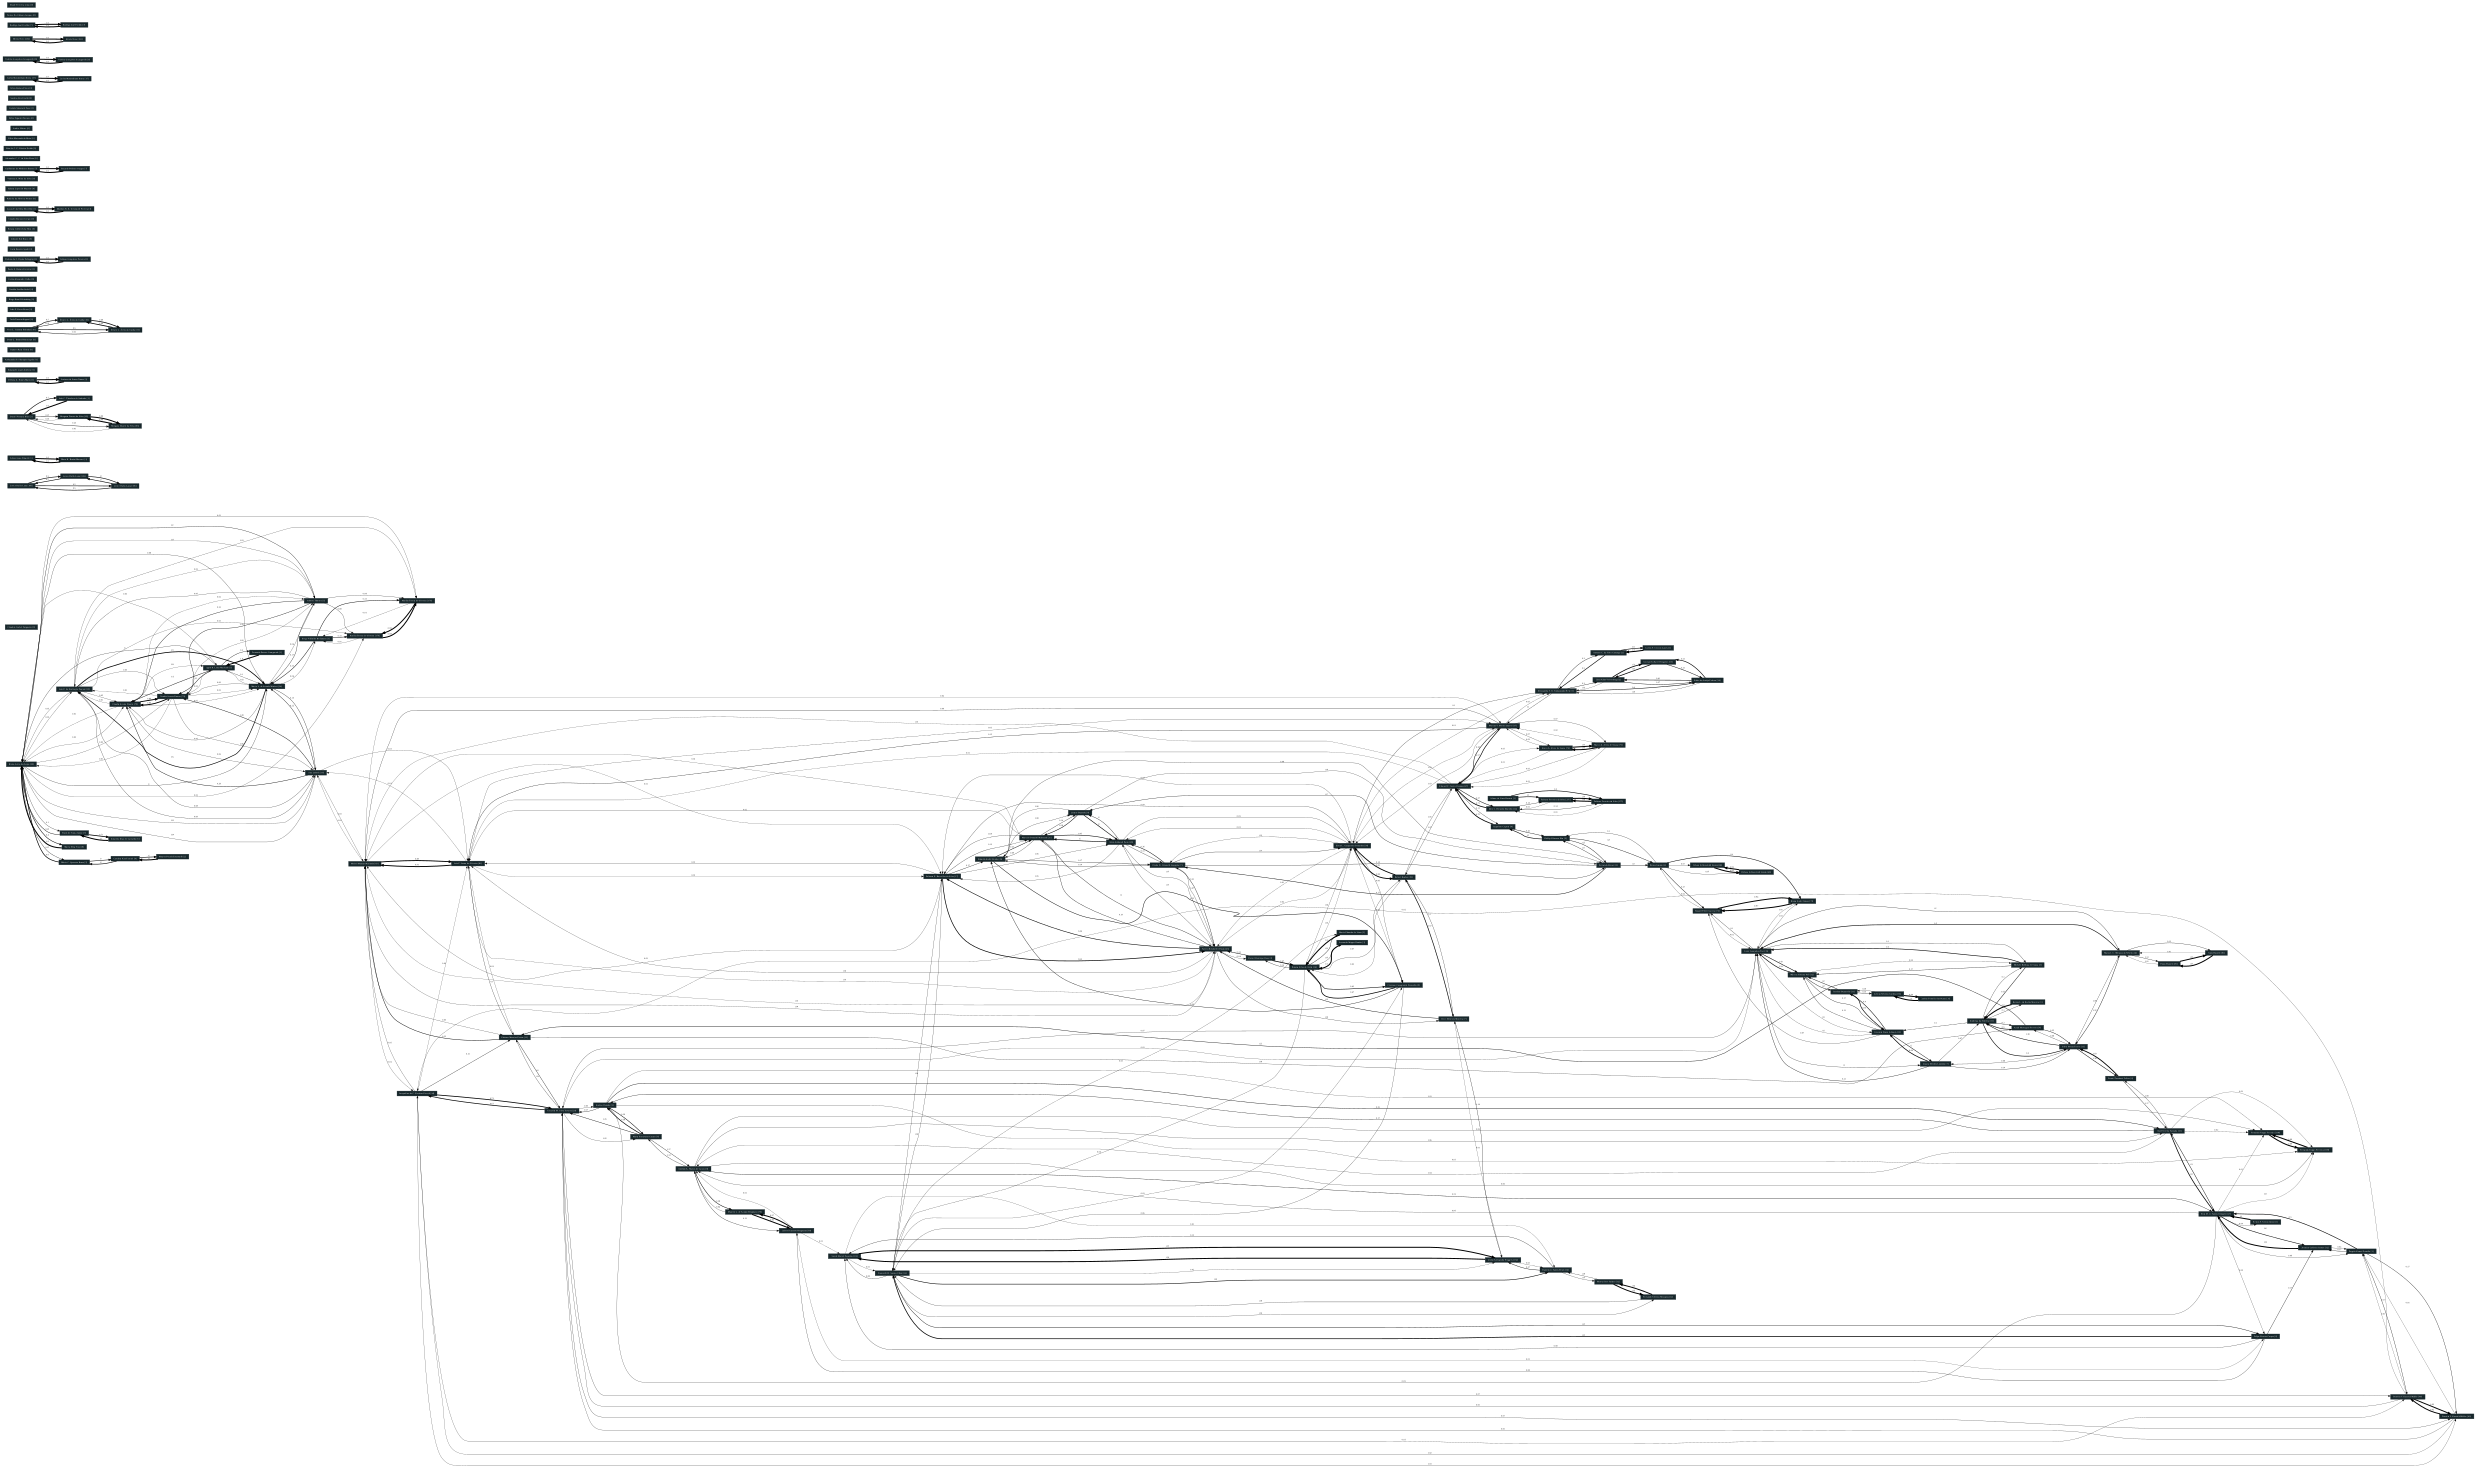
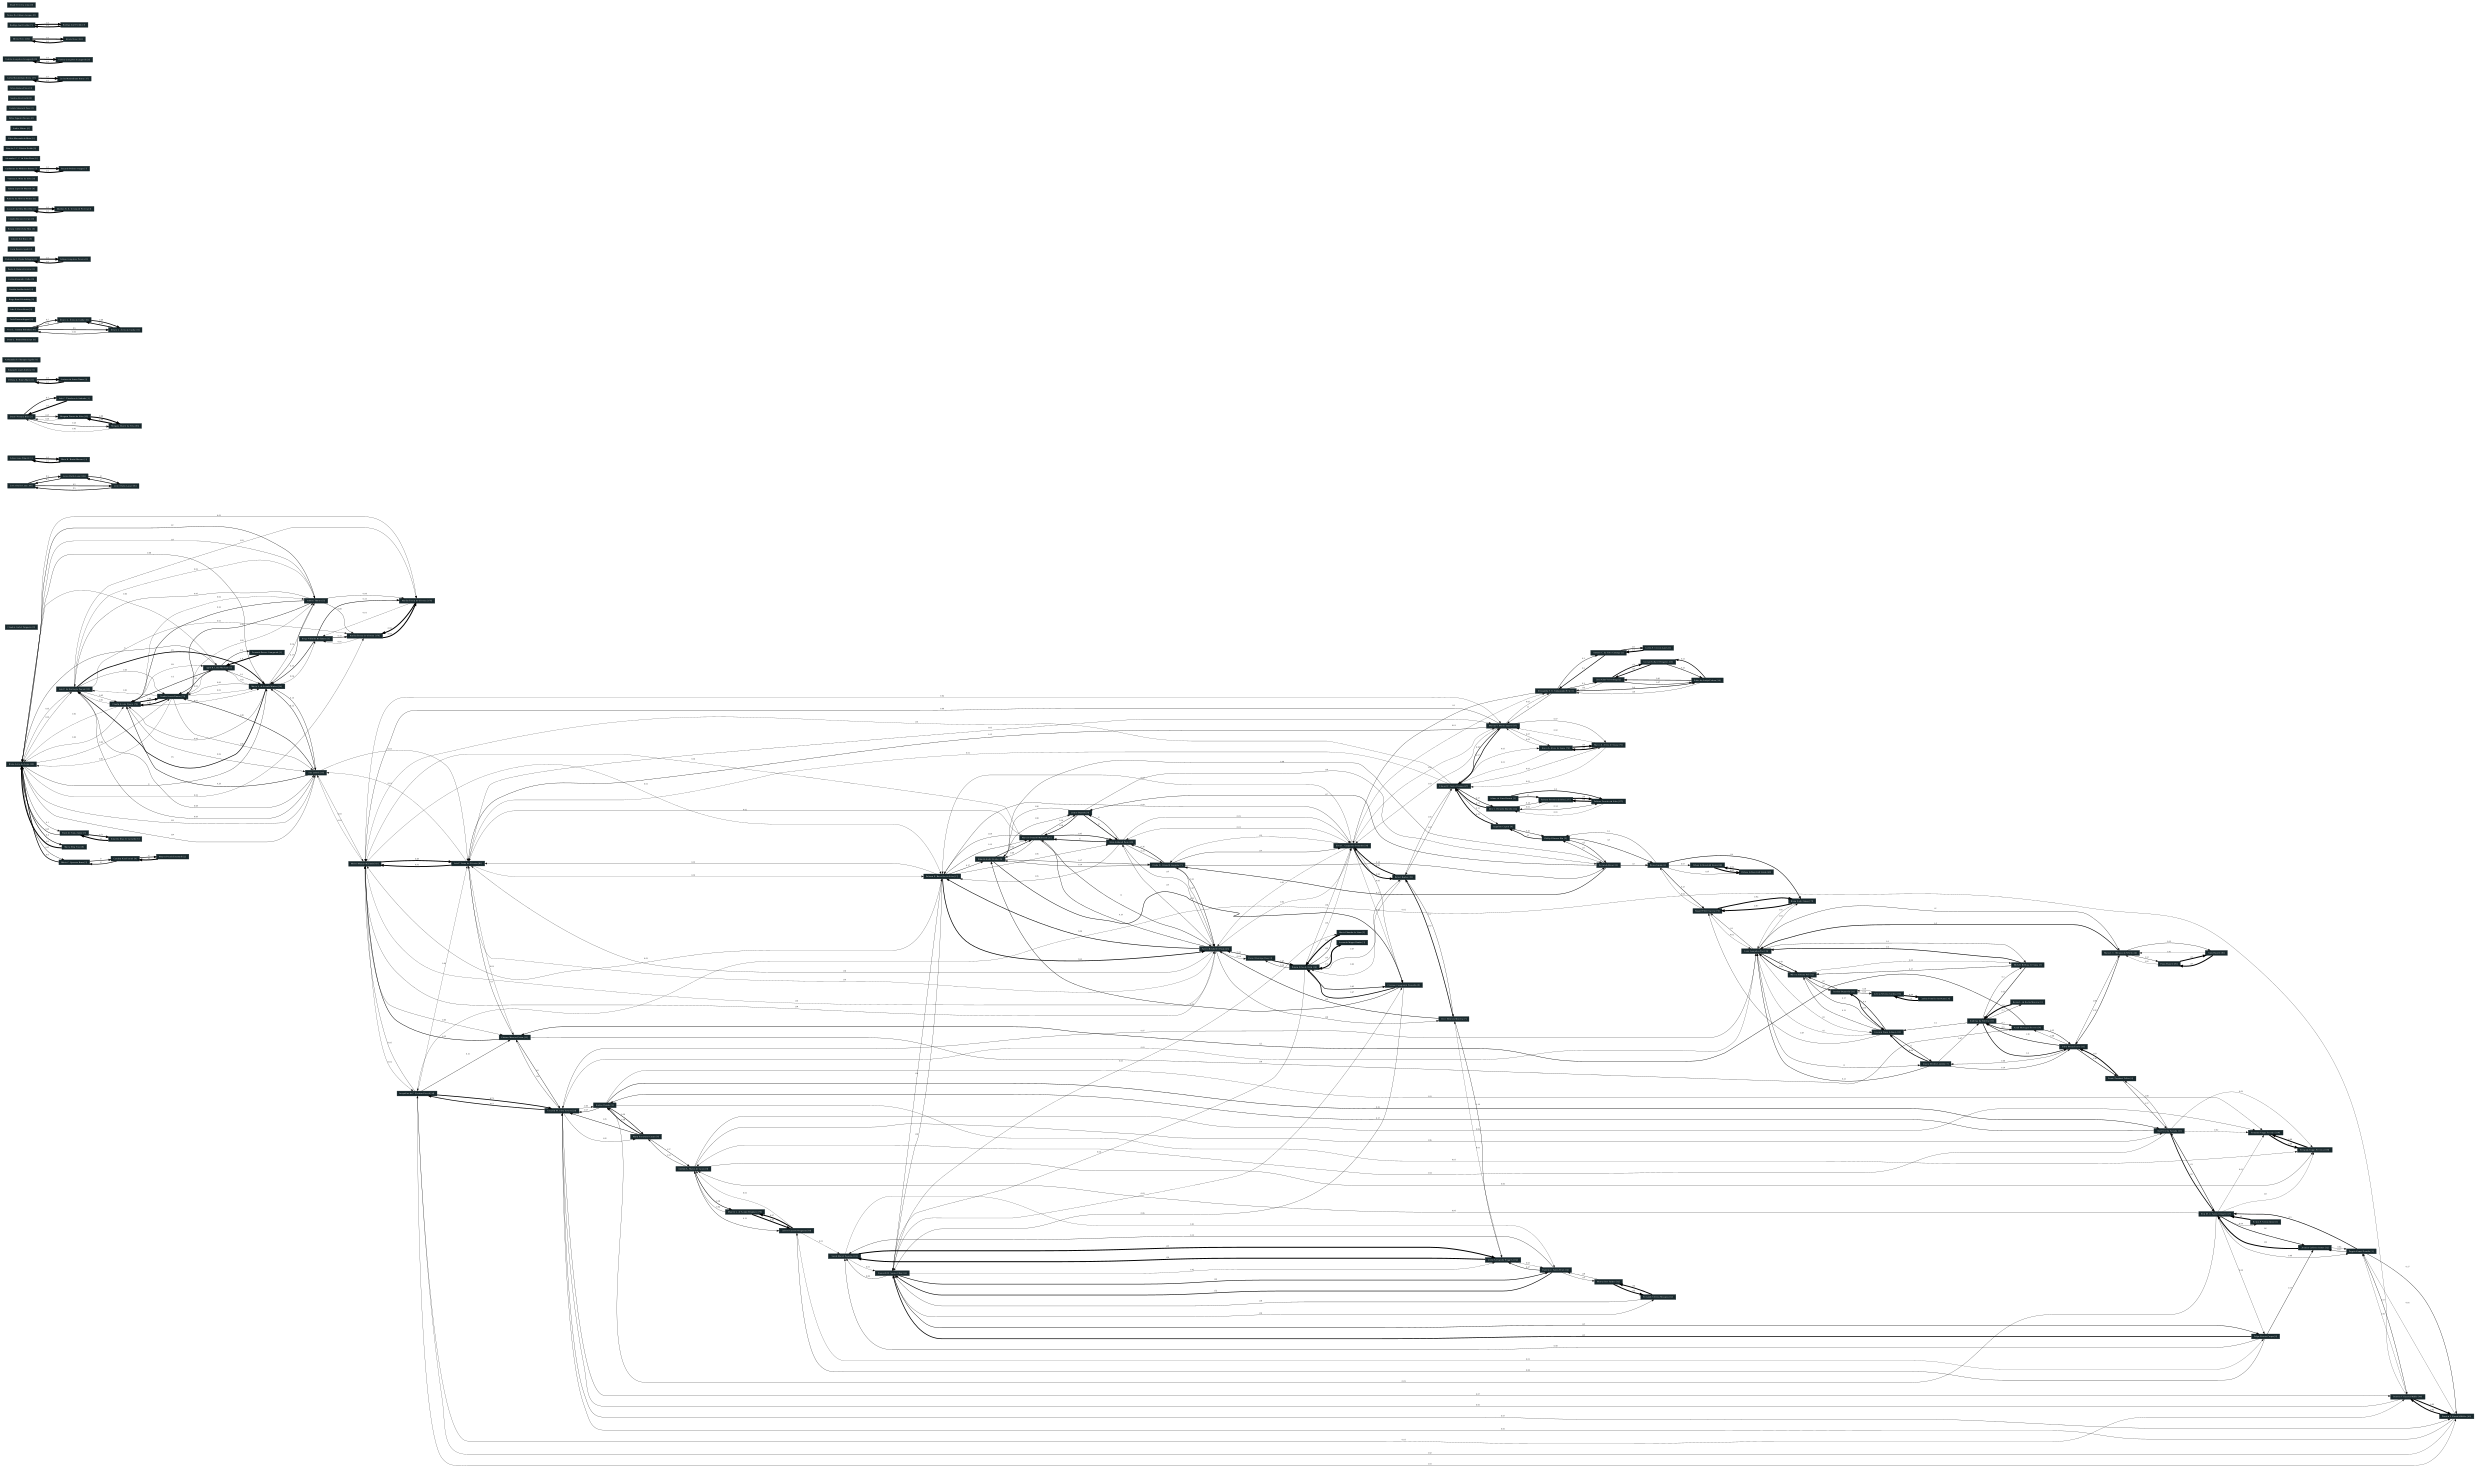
(21, 350) -> none
(1460, 1197) -> none
none -> (1225, 1292)
